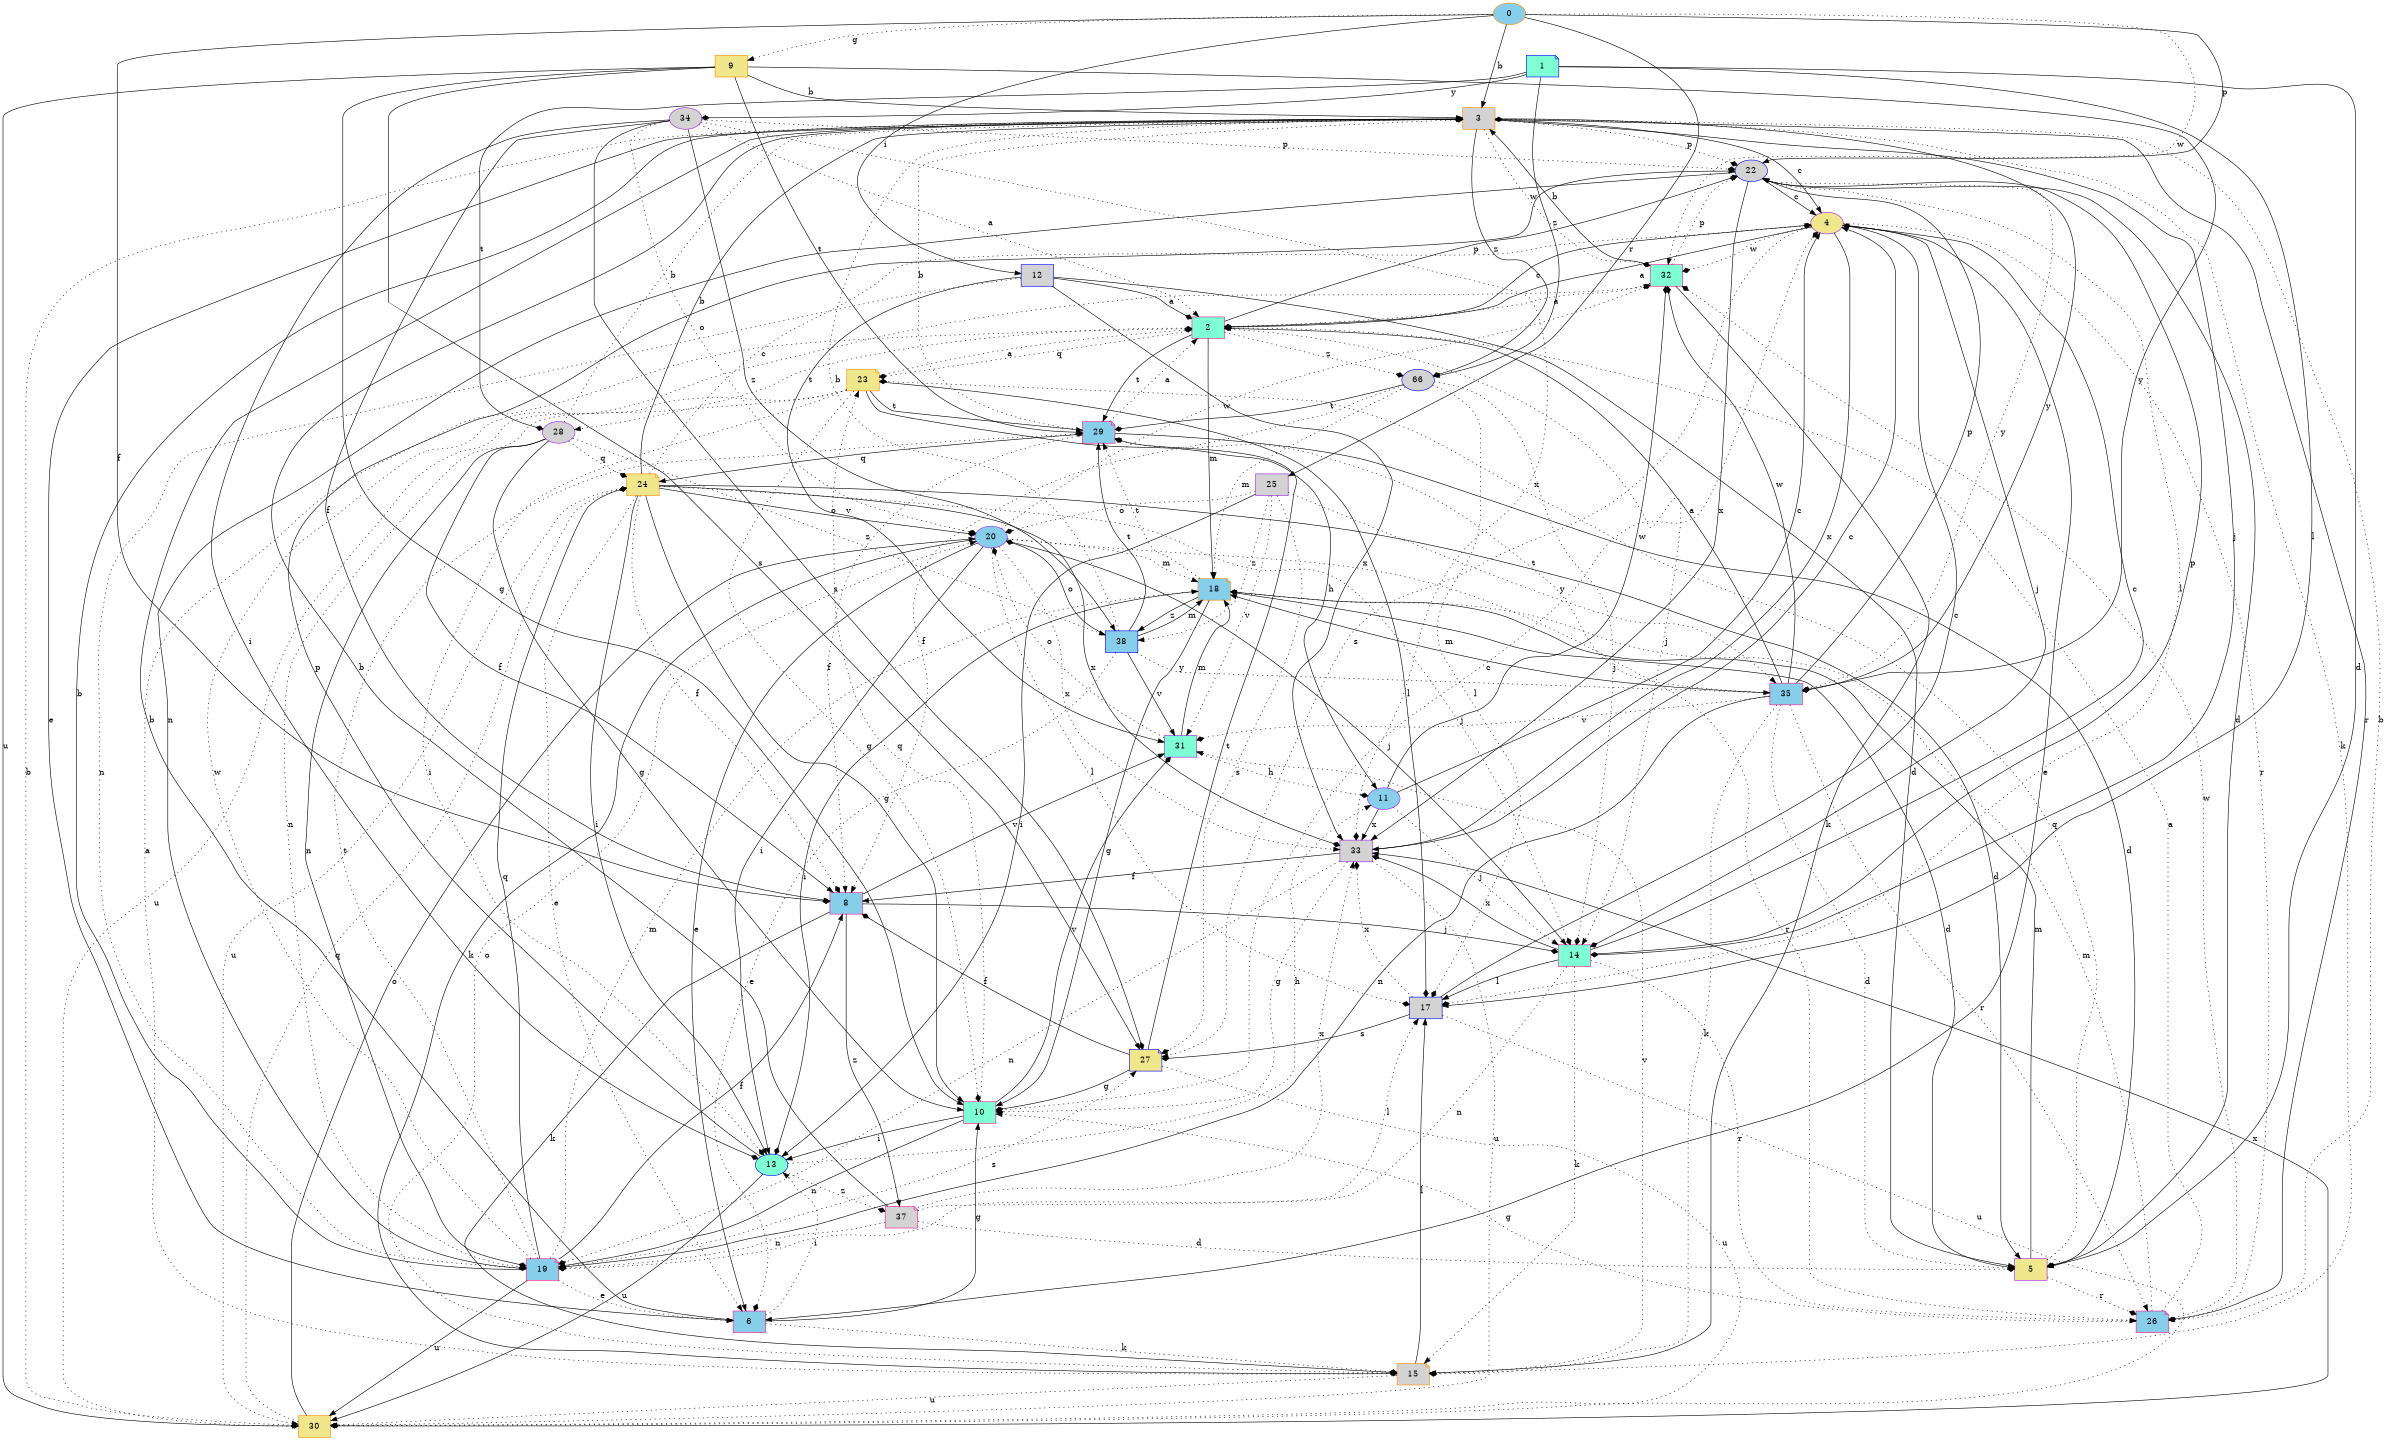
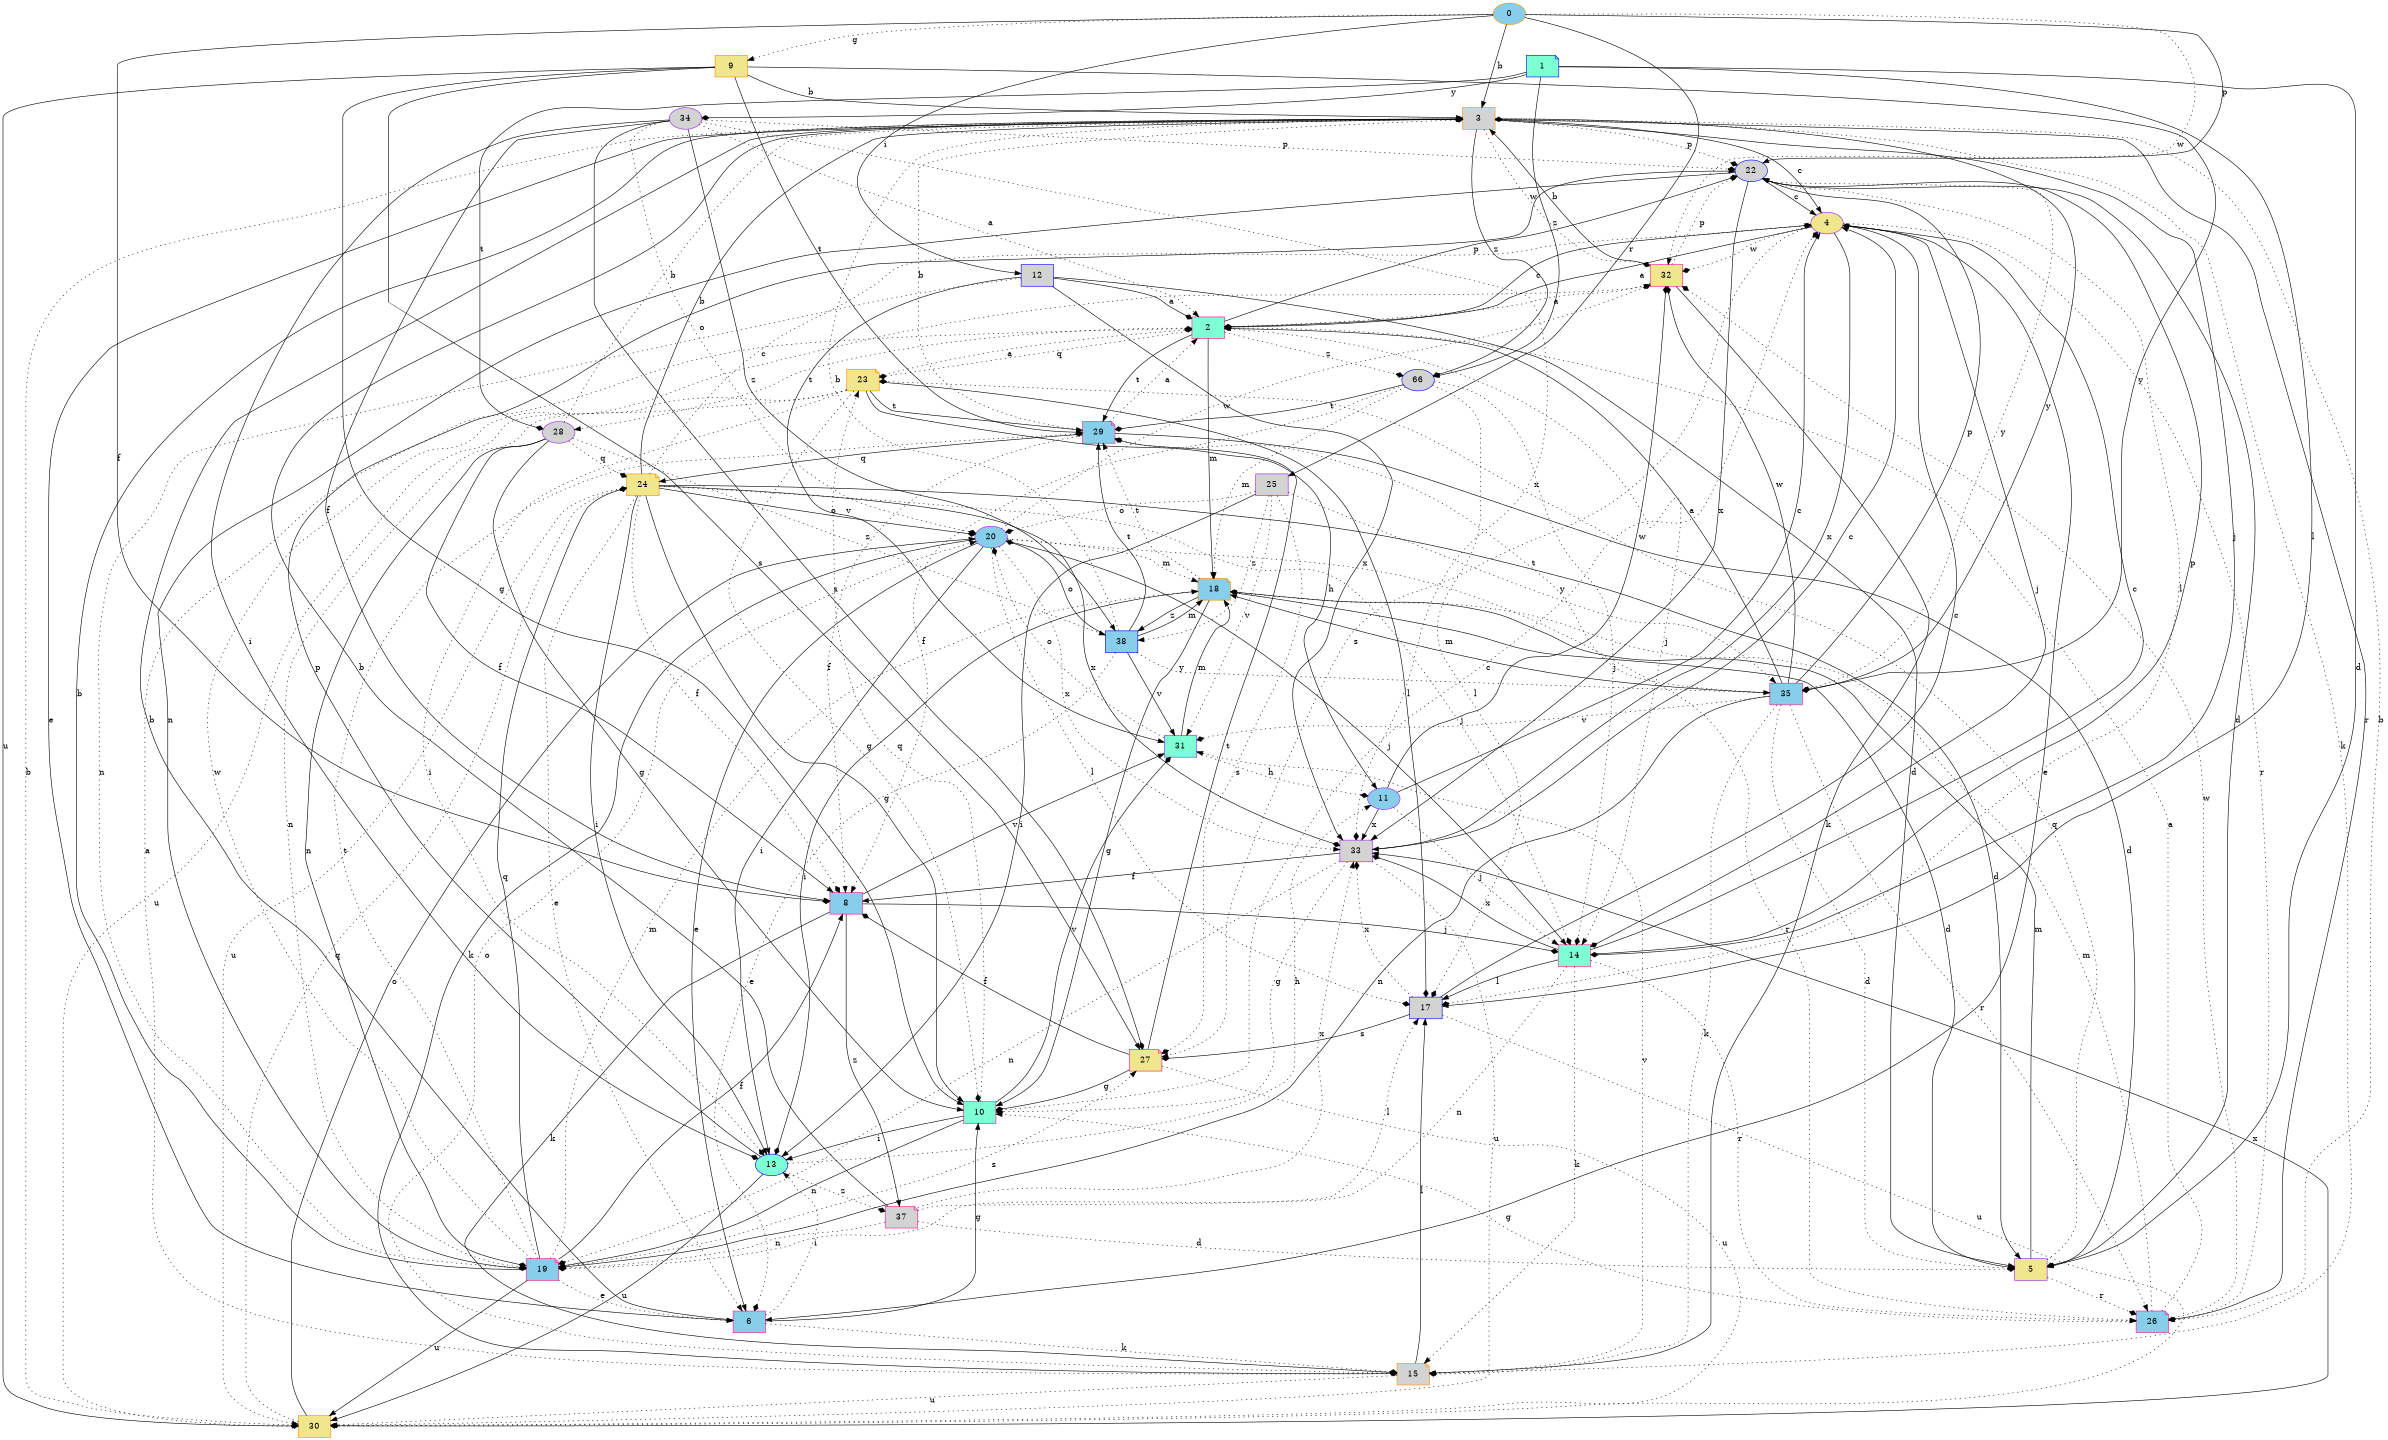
(1666, 275) -> (1666, 275)
(1146, 1060) -> (1146, 1060)
